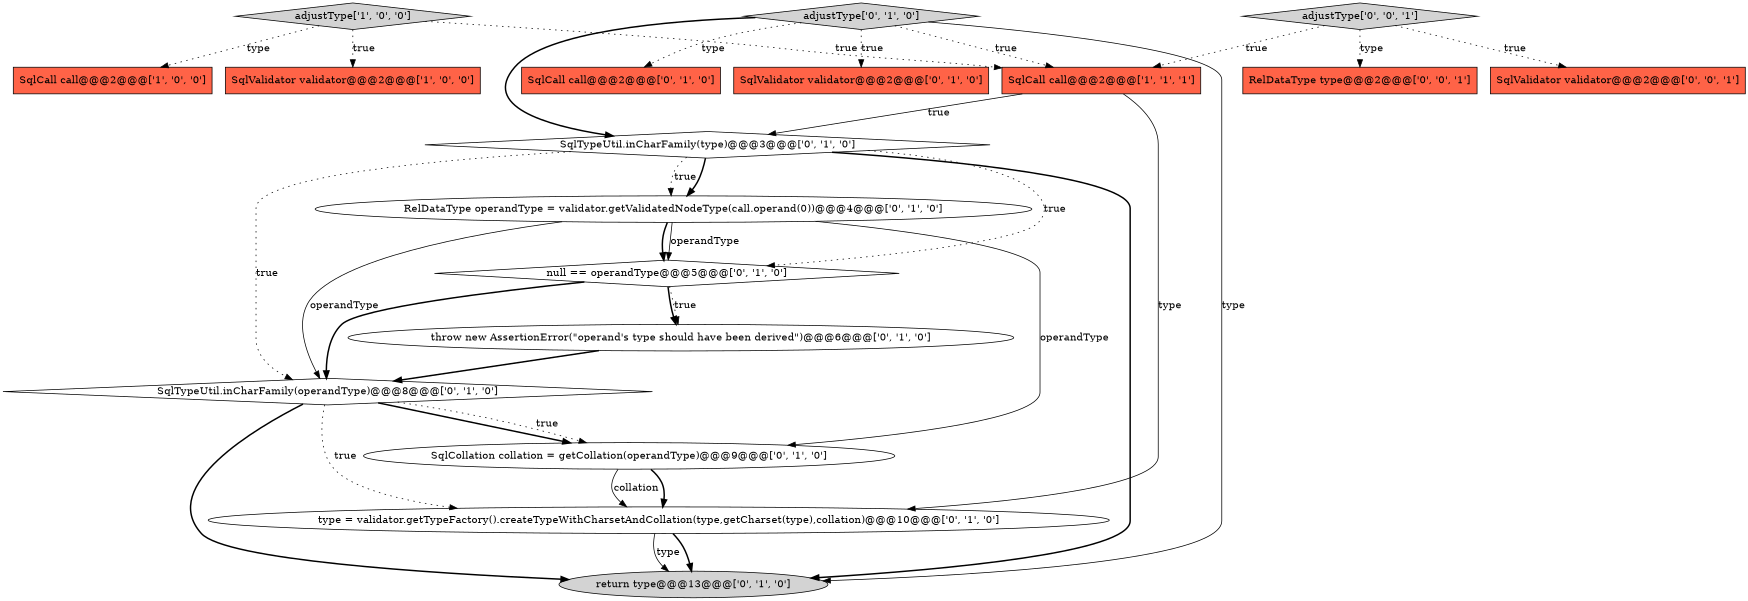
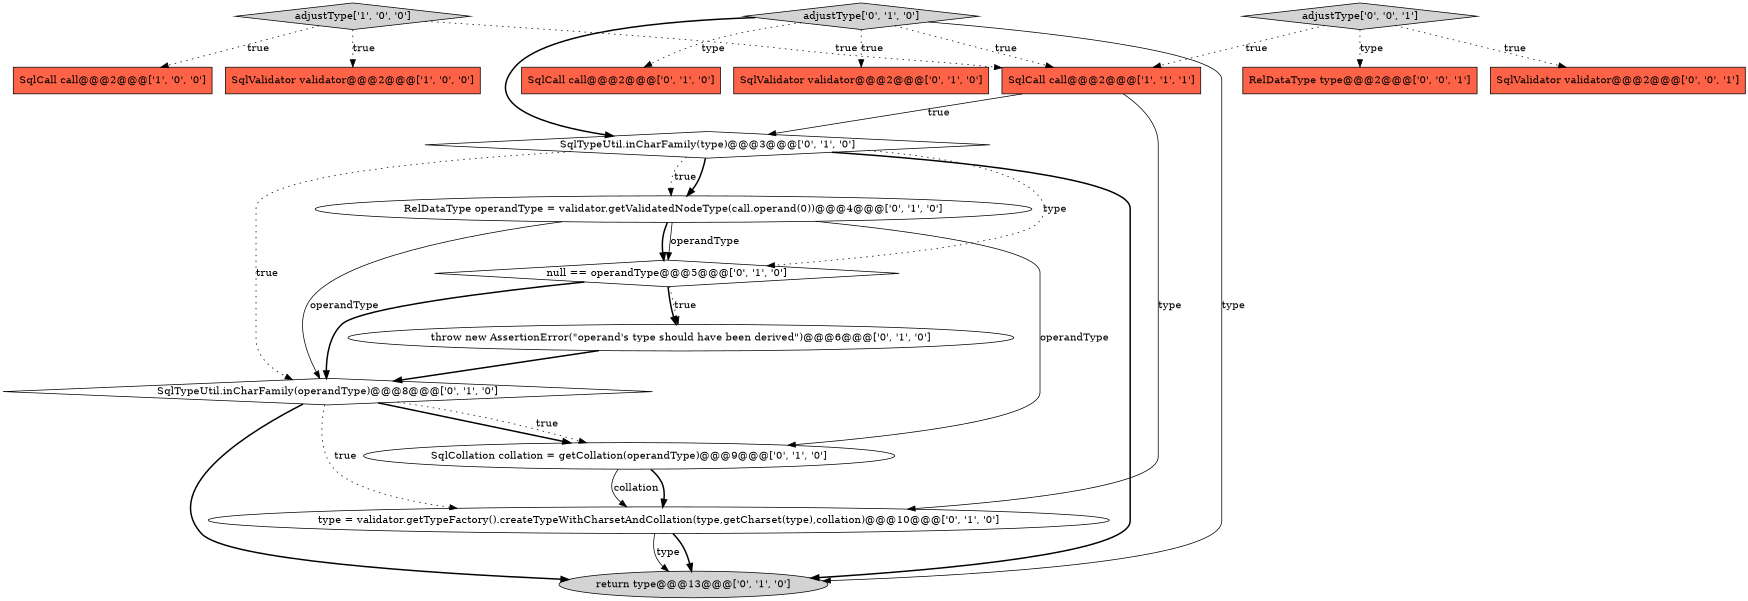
(259, 48) -> (259, 48)
(1055, 209) -> (1055, 209)
